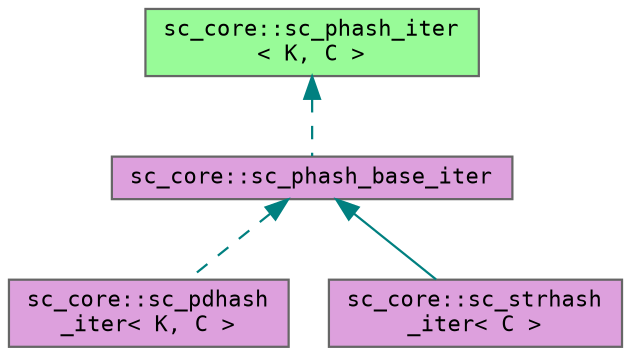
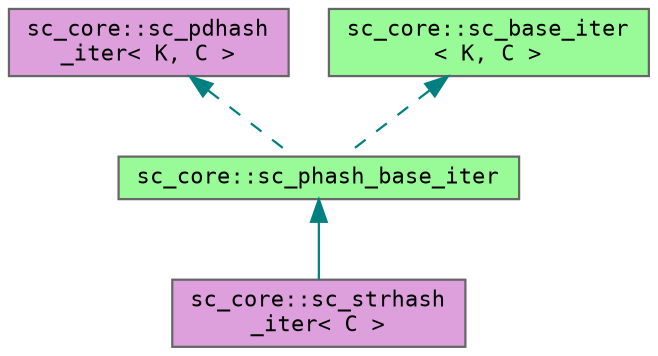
(312, 43) -> (489, 43)
(312, 178) -> (319, 178)
(229, 247) -> (251, 123)
